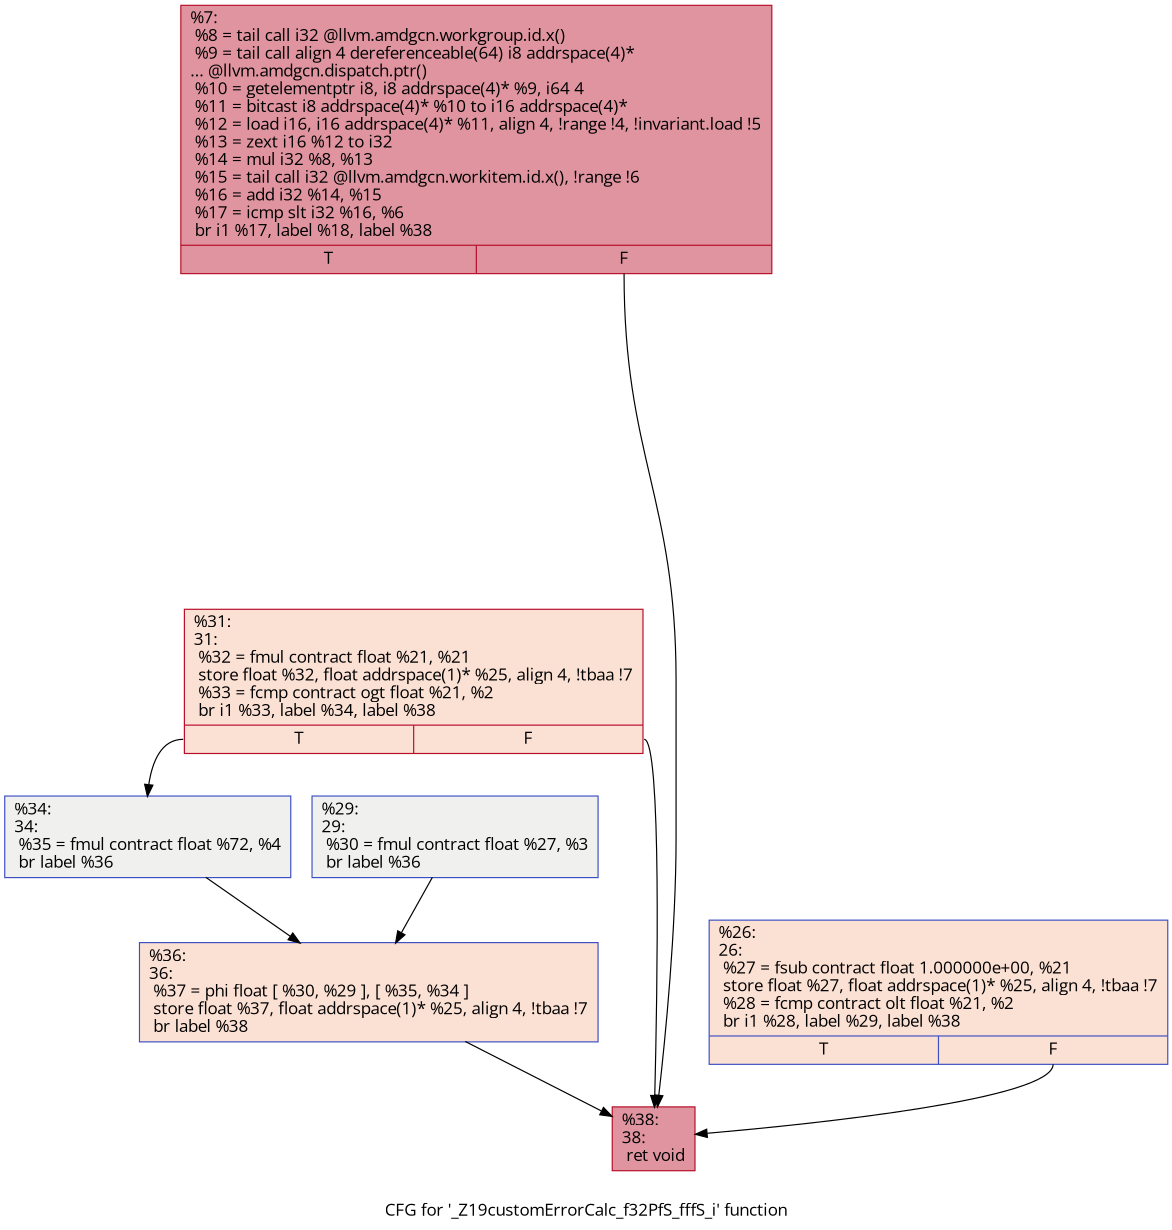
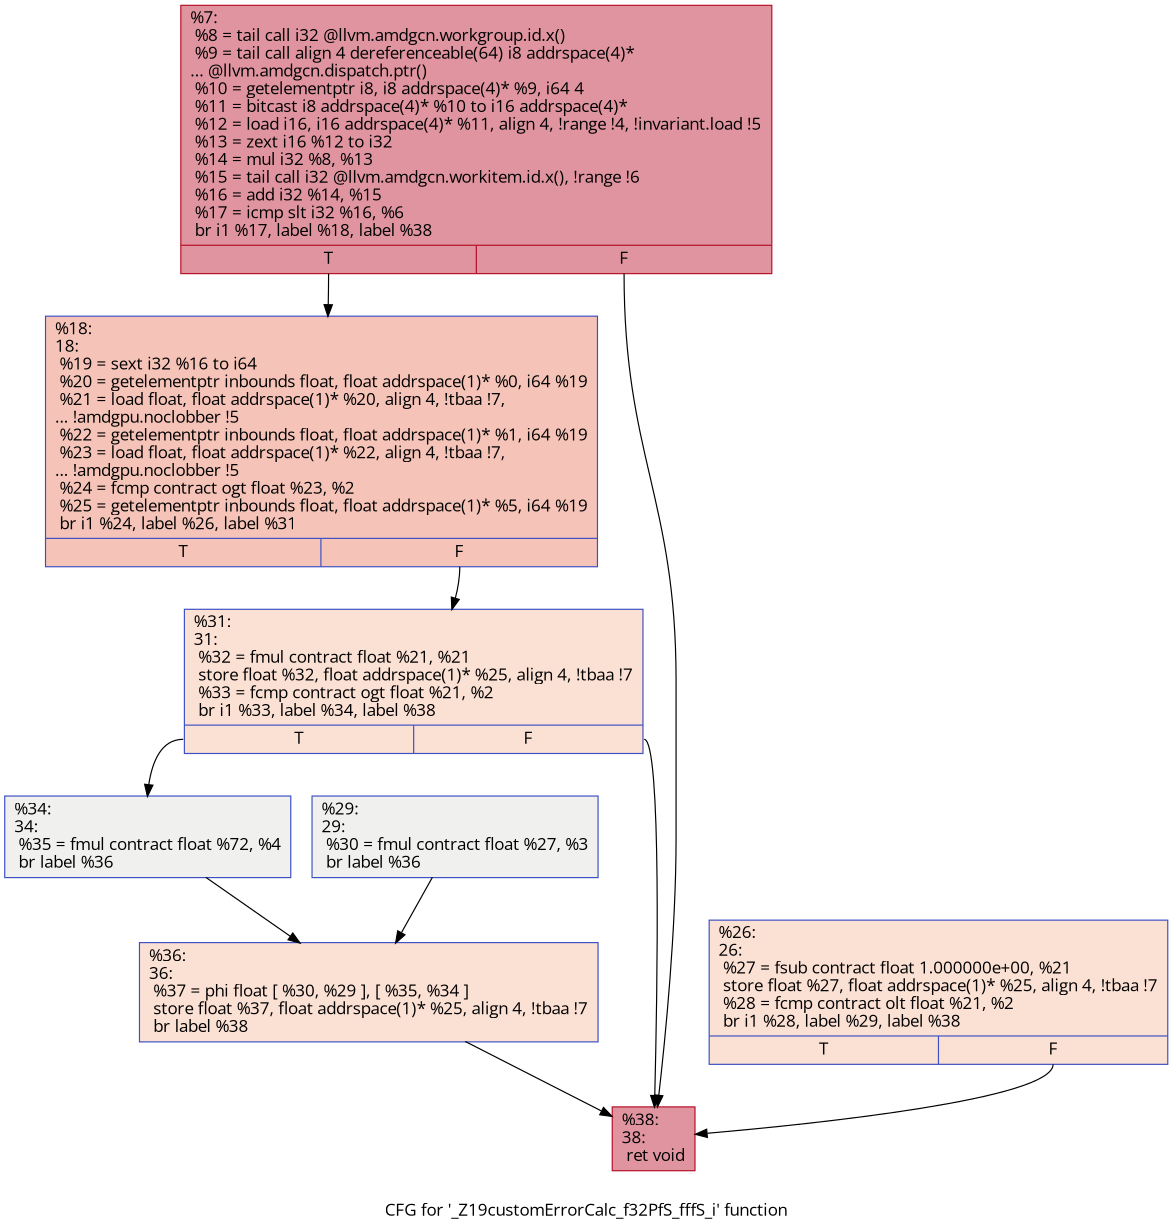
none -> (321, 441)
(414, 681) -> (414, 681)
